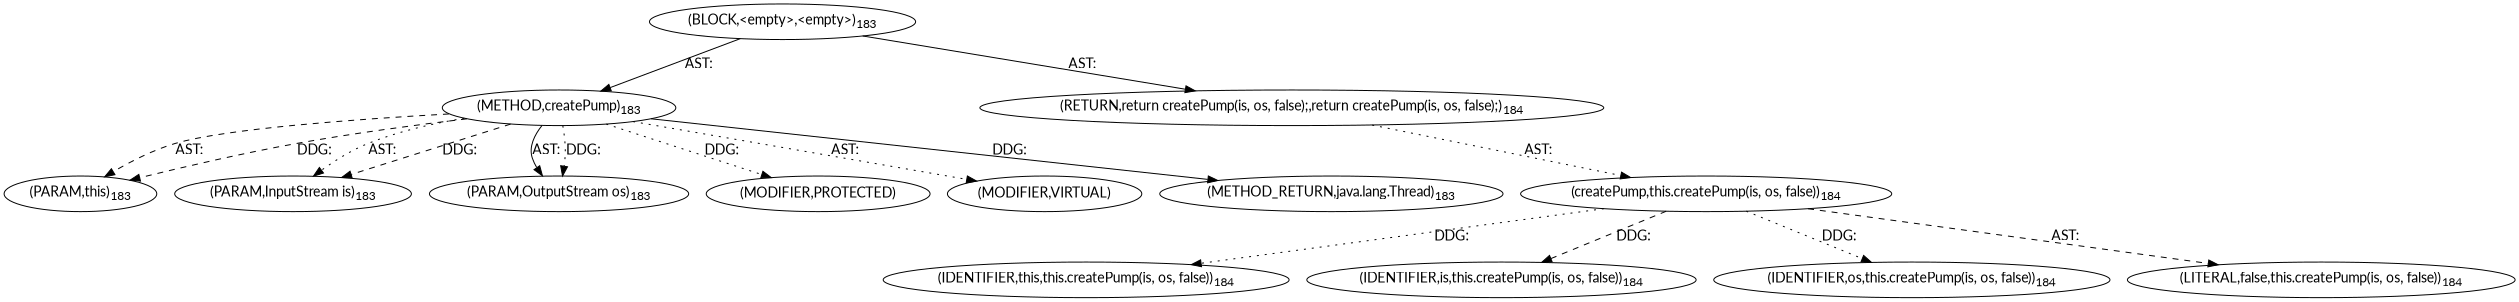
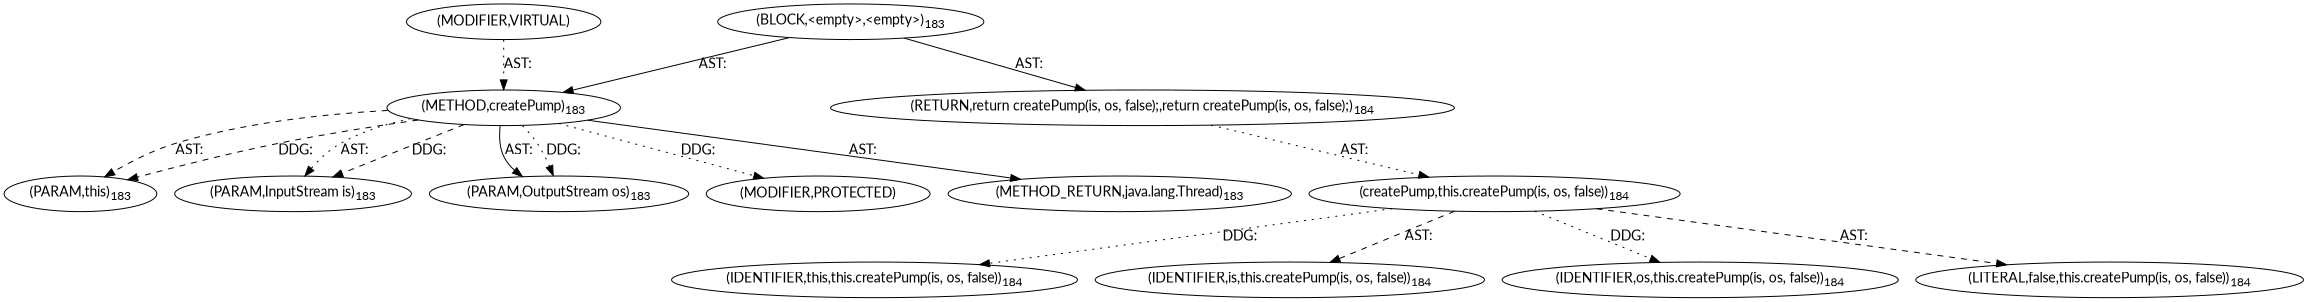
(800, 150) -> (504, 60)
(1012, 151) -> (865, 151)
(1636, 237) -> (1421, 237)
